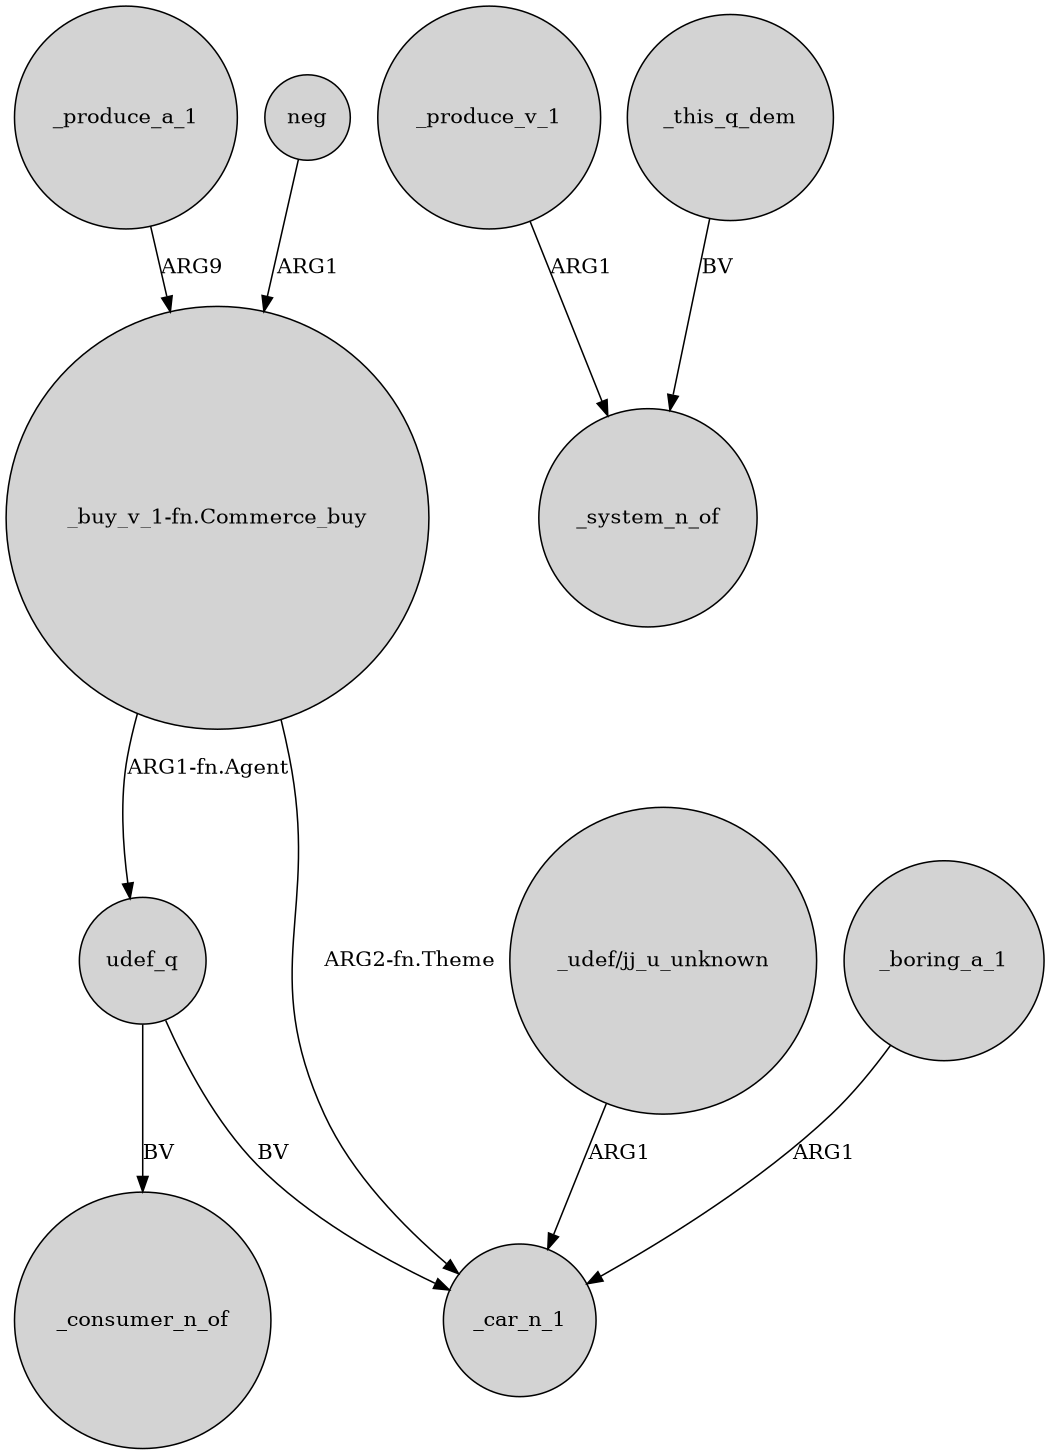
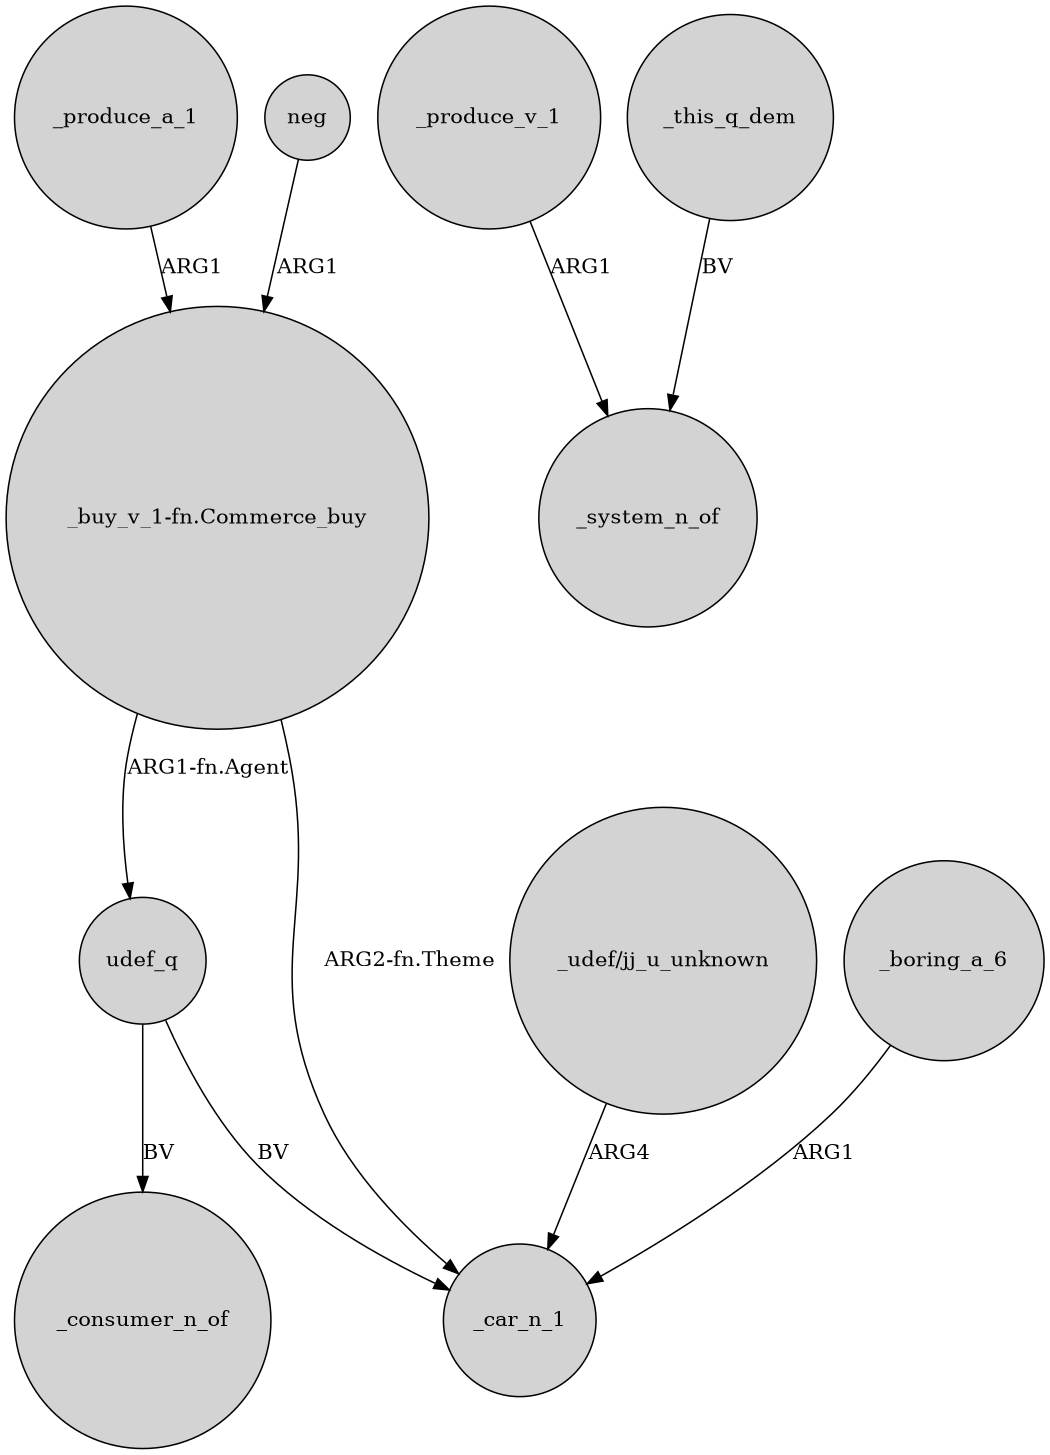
(192, 268) -> (192, 268)
(944, 961) -> (944, 961)
(620, 1153) -> (620, 1153)
